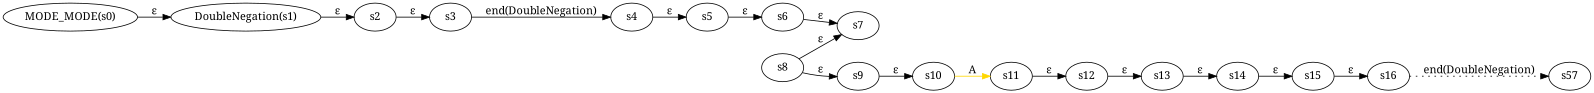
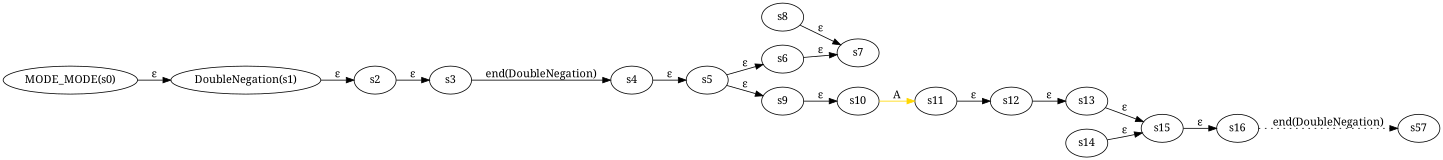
(816, 75) -> (741, 90)
(1196, 76) -> (1121, 113)
